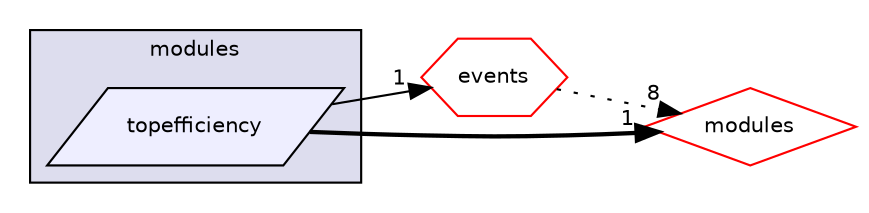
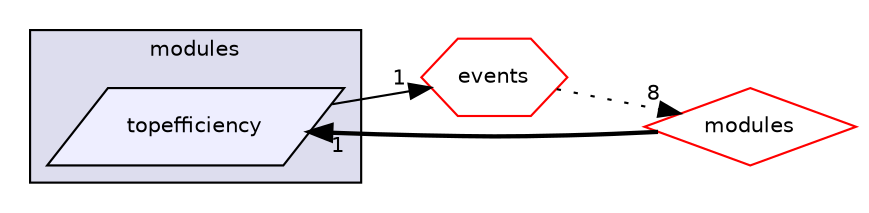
(473, 136) -> (495, 136)
